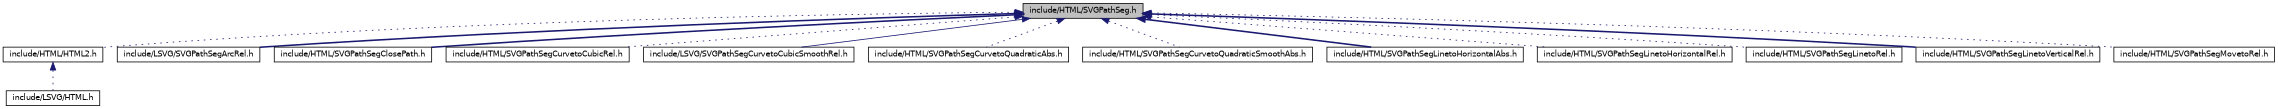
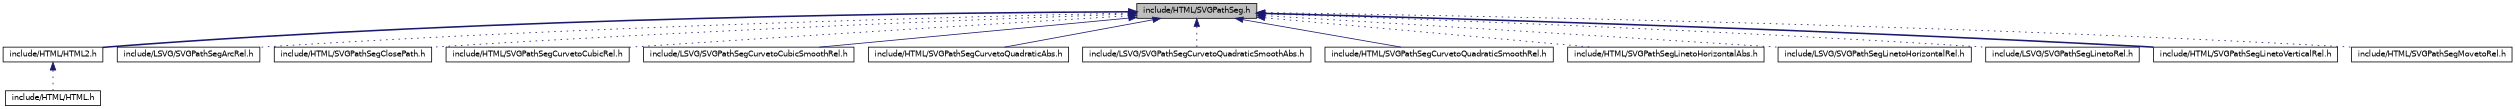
(559, 23) -> (616, 21)
(637, 27) -> (694, 26)
(723, 30) -> (780, 28)
(1258, 33) -> (1428, 32)
(1022, 34) -> (1079, 33)
(1198, 55) -> (1197, 55)
none -> (1439, 55)
(1635, 55) -> (1875, 55)
(1824, 55) -> (2062, 55)
(53, 98) -> (53, 98)
